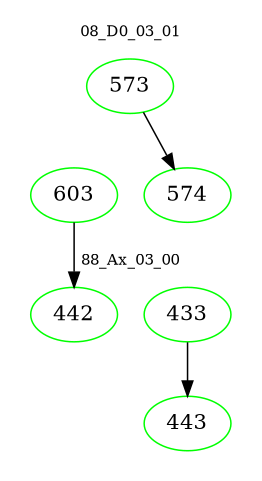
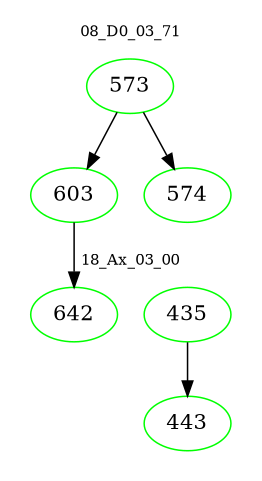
(131, 33) -> (131, 33)
none -> (106, 134)
(131, 261) -> (131, 261)
(74, 315) -> (74, 315)
(188, 315) -> (188, 315)
